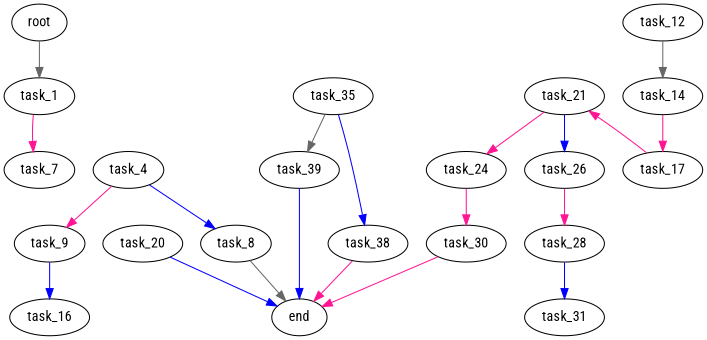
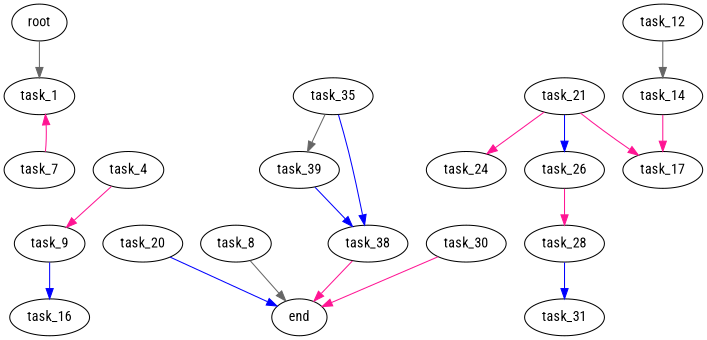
(33, 128) -> (46, 138)
(623, 135) -> (605, 132)
(466, 202) -> none
(178, 204) -> none
(299, 238) -> (330, 203)
